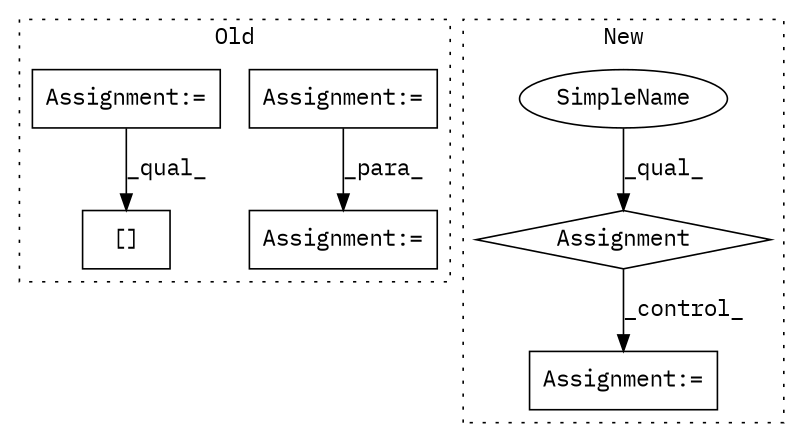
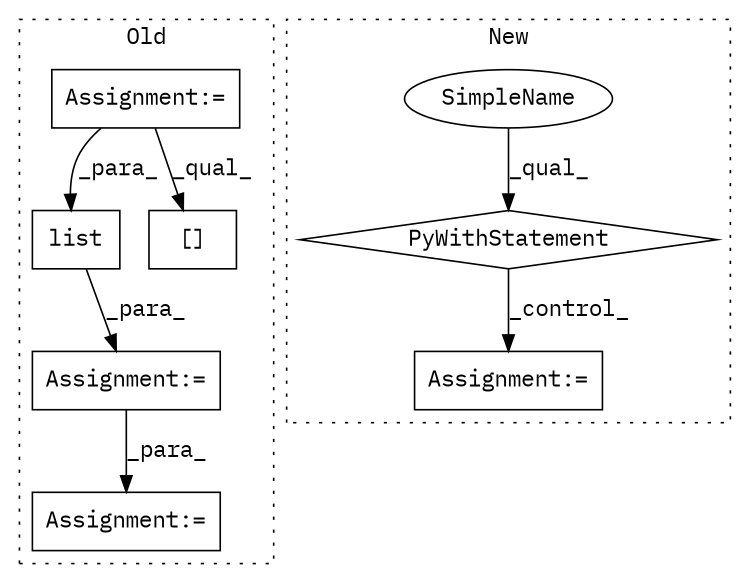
none -> (76, 240)
(623, 240) -> (509, 240)
